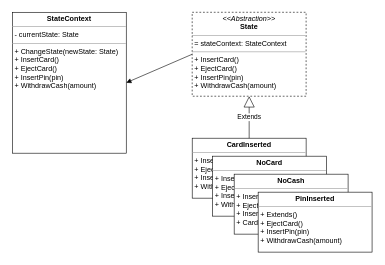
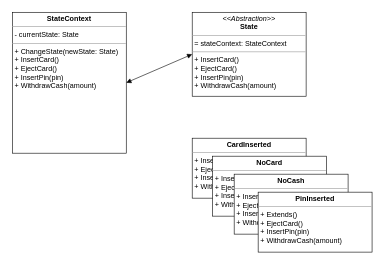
(249, 54) -> (249, 54)
(189, 56) -> (186, 57)
(249, 123) -> none
(278, 196) -> (277, 196)
